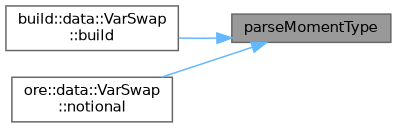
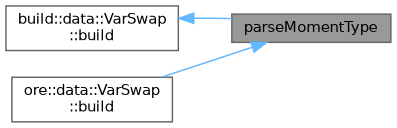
(198, 38) -> (213, 18)
(92, 100) -> (92, 100)
